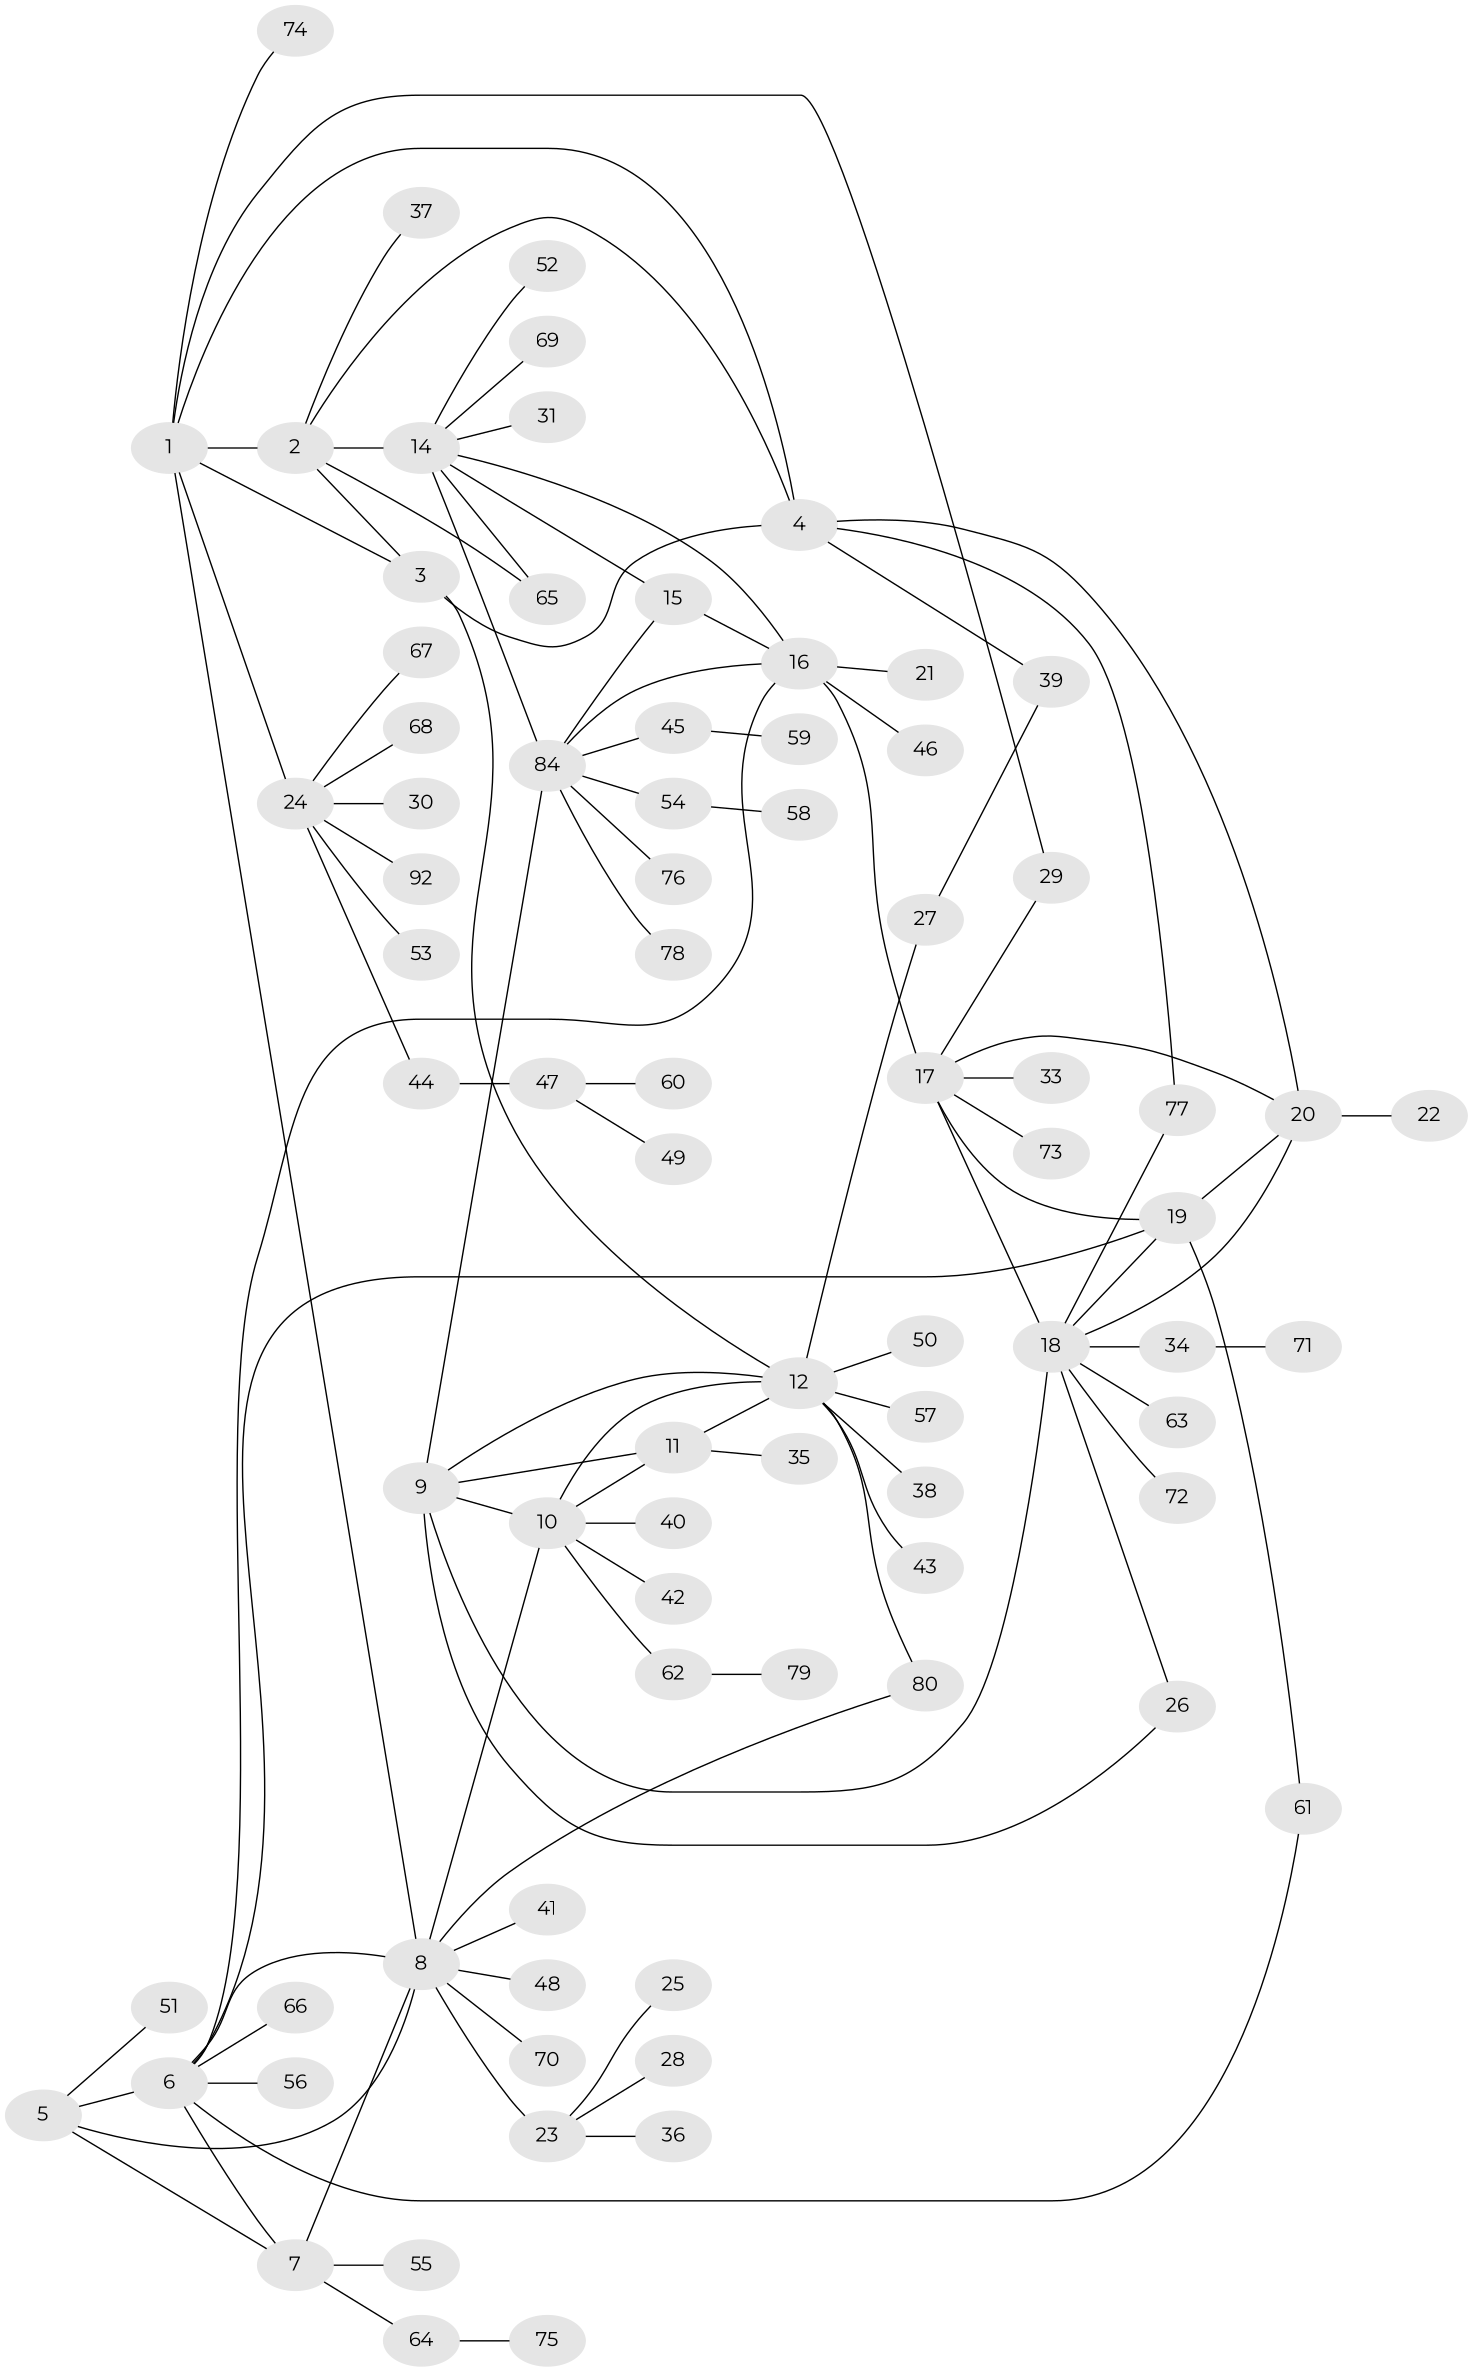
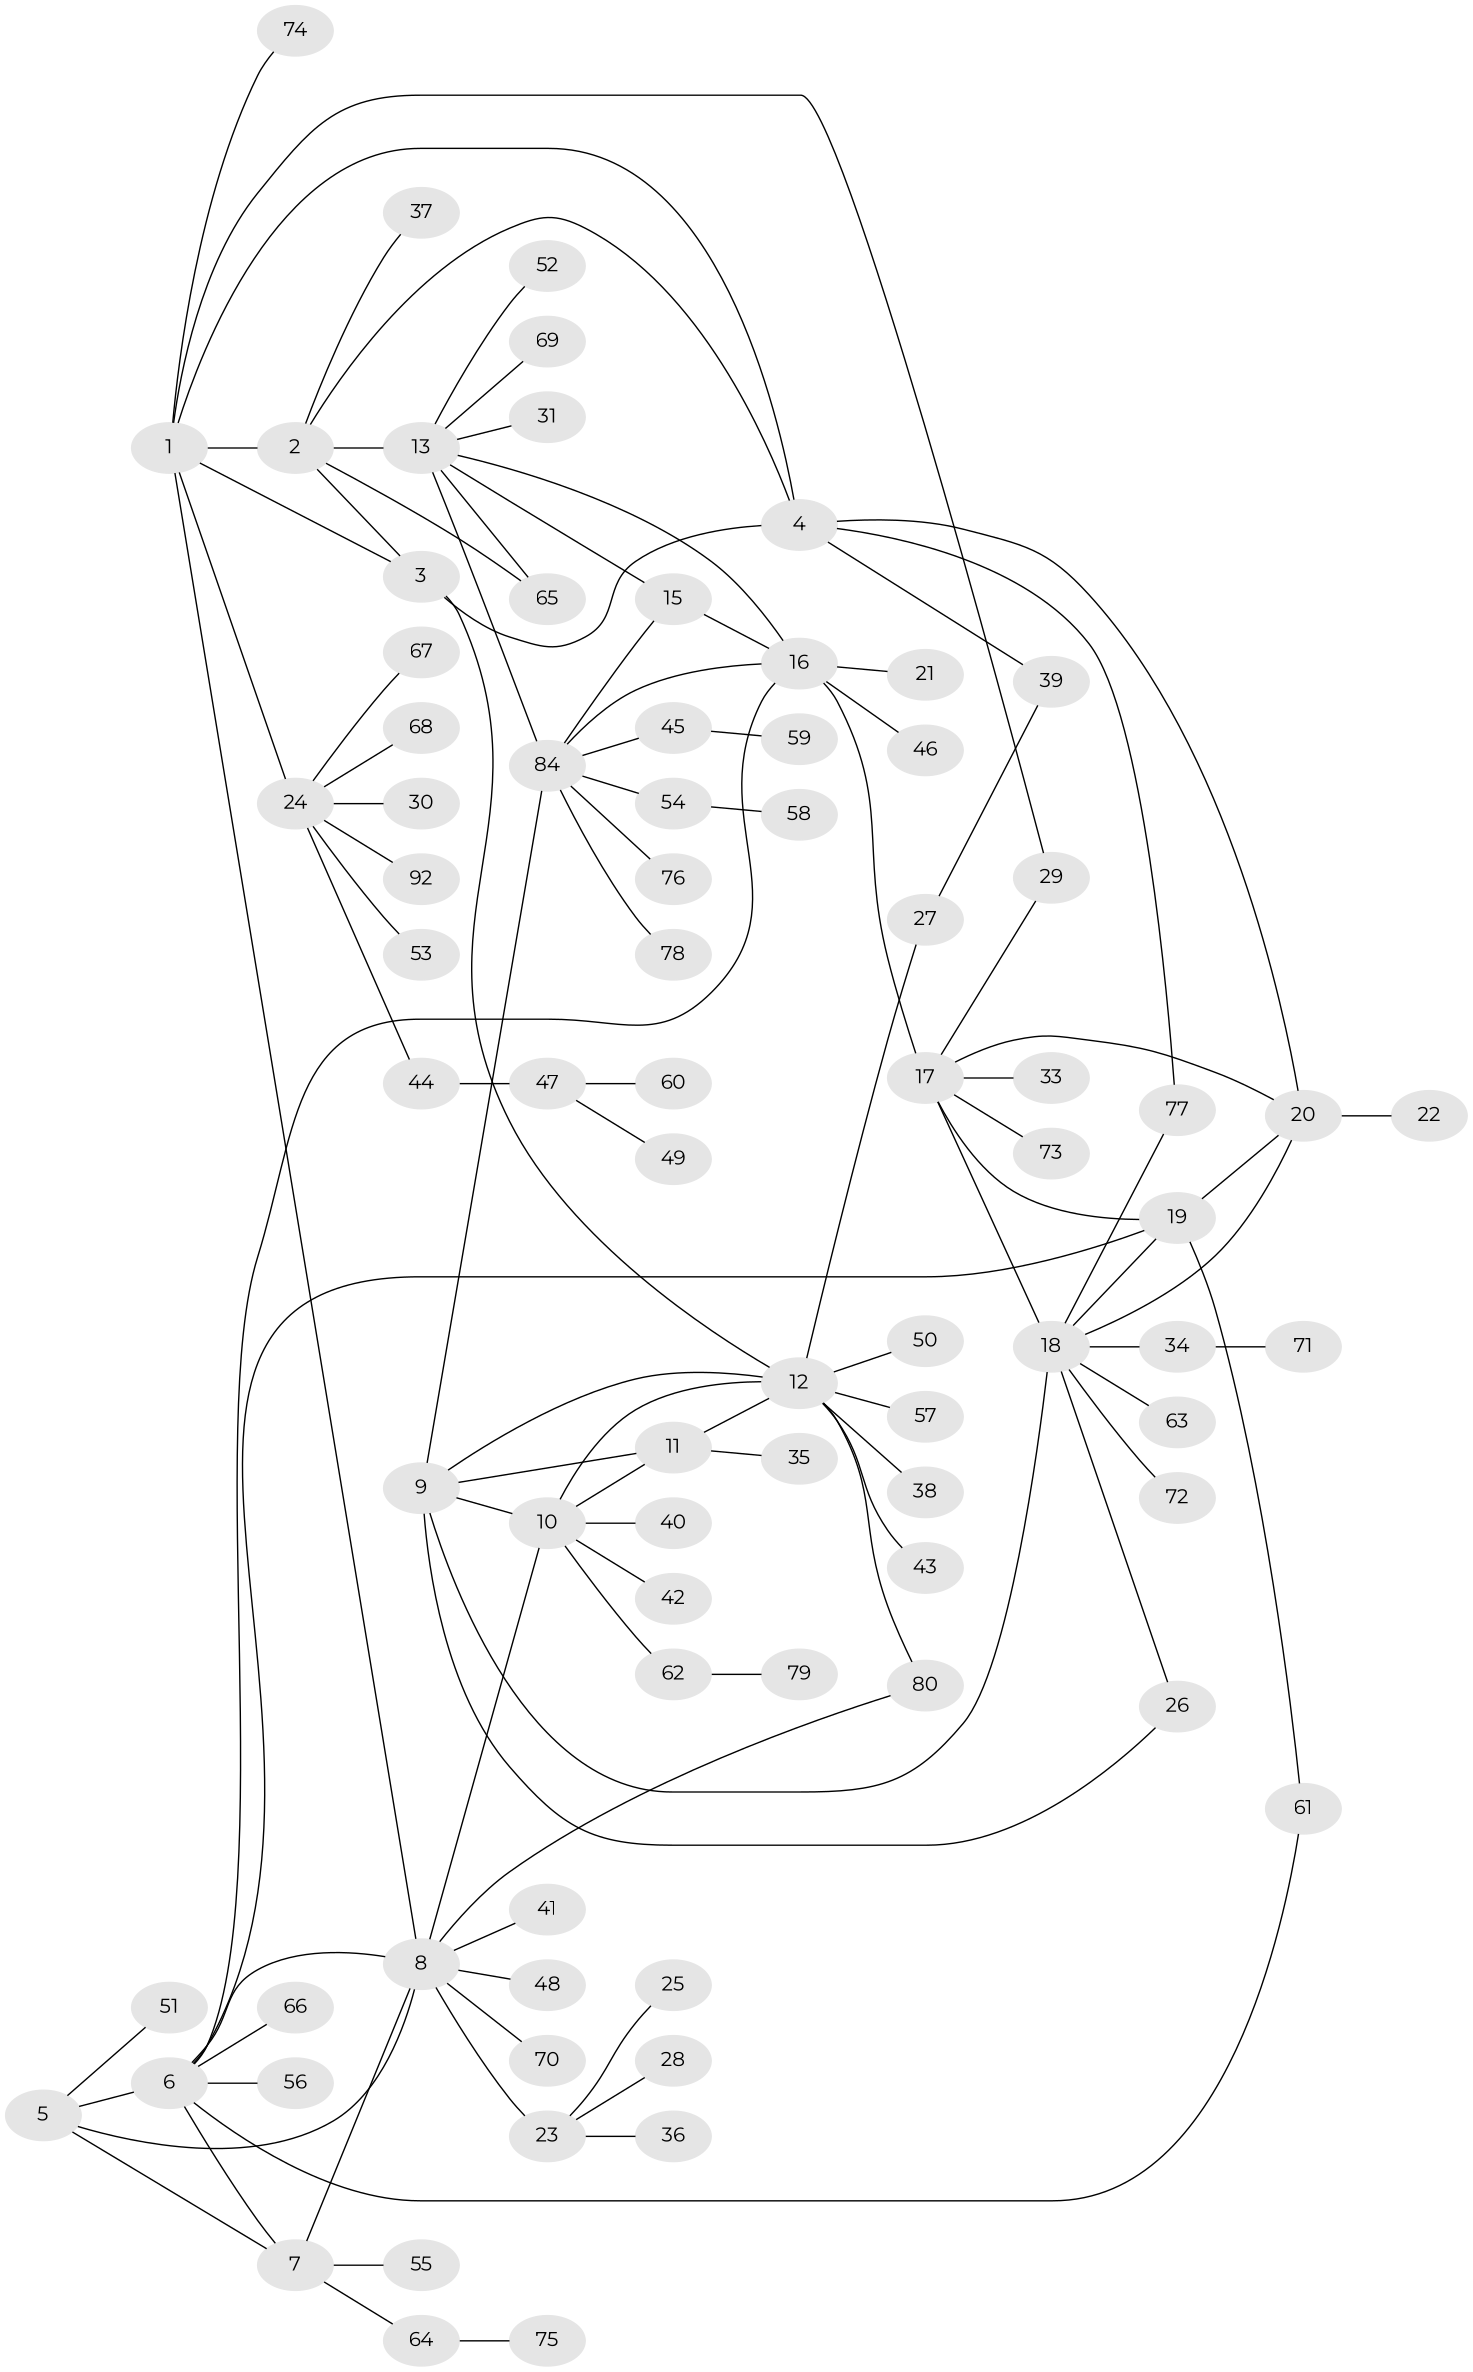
(421, 448) -> (421, 448)
